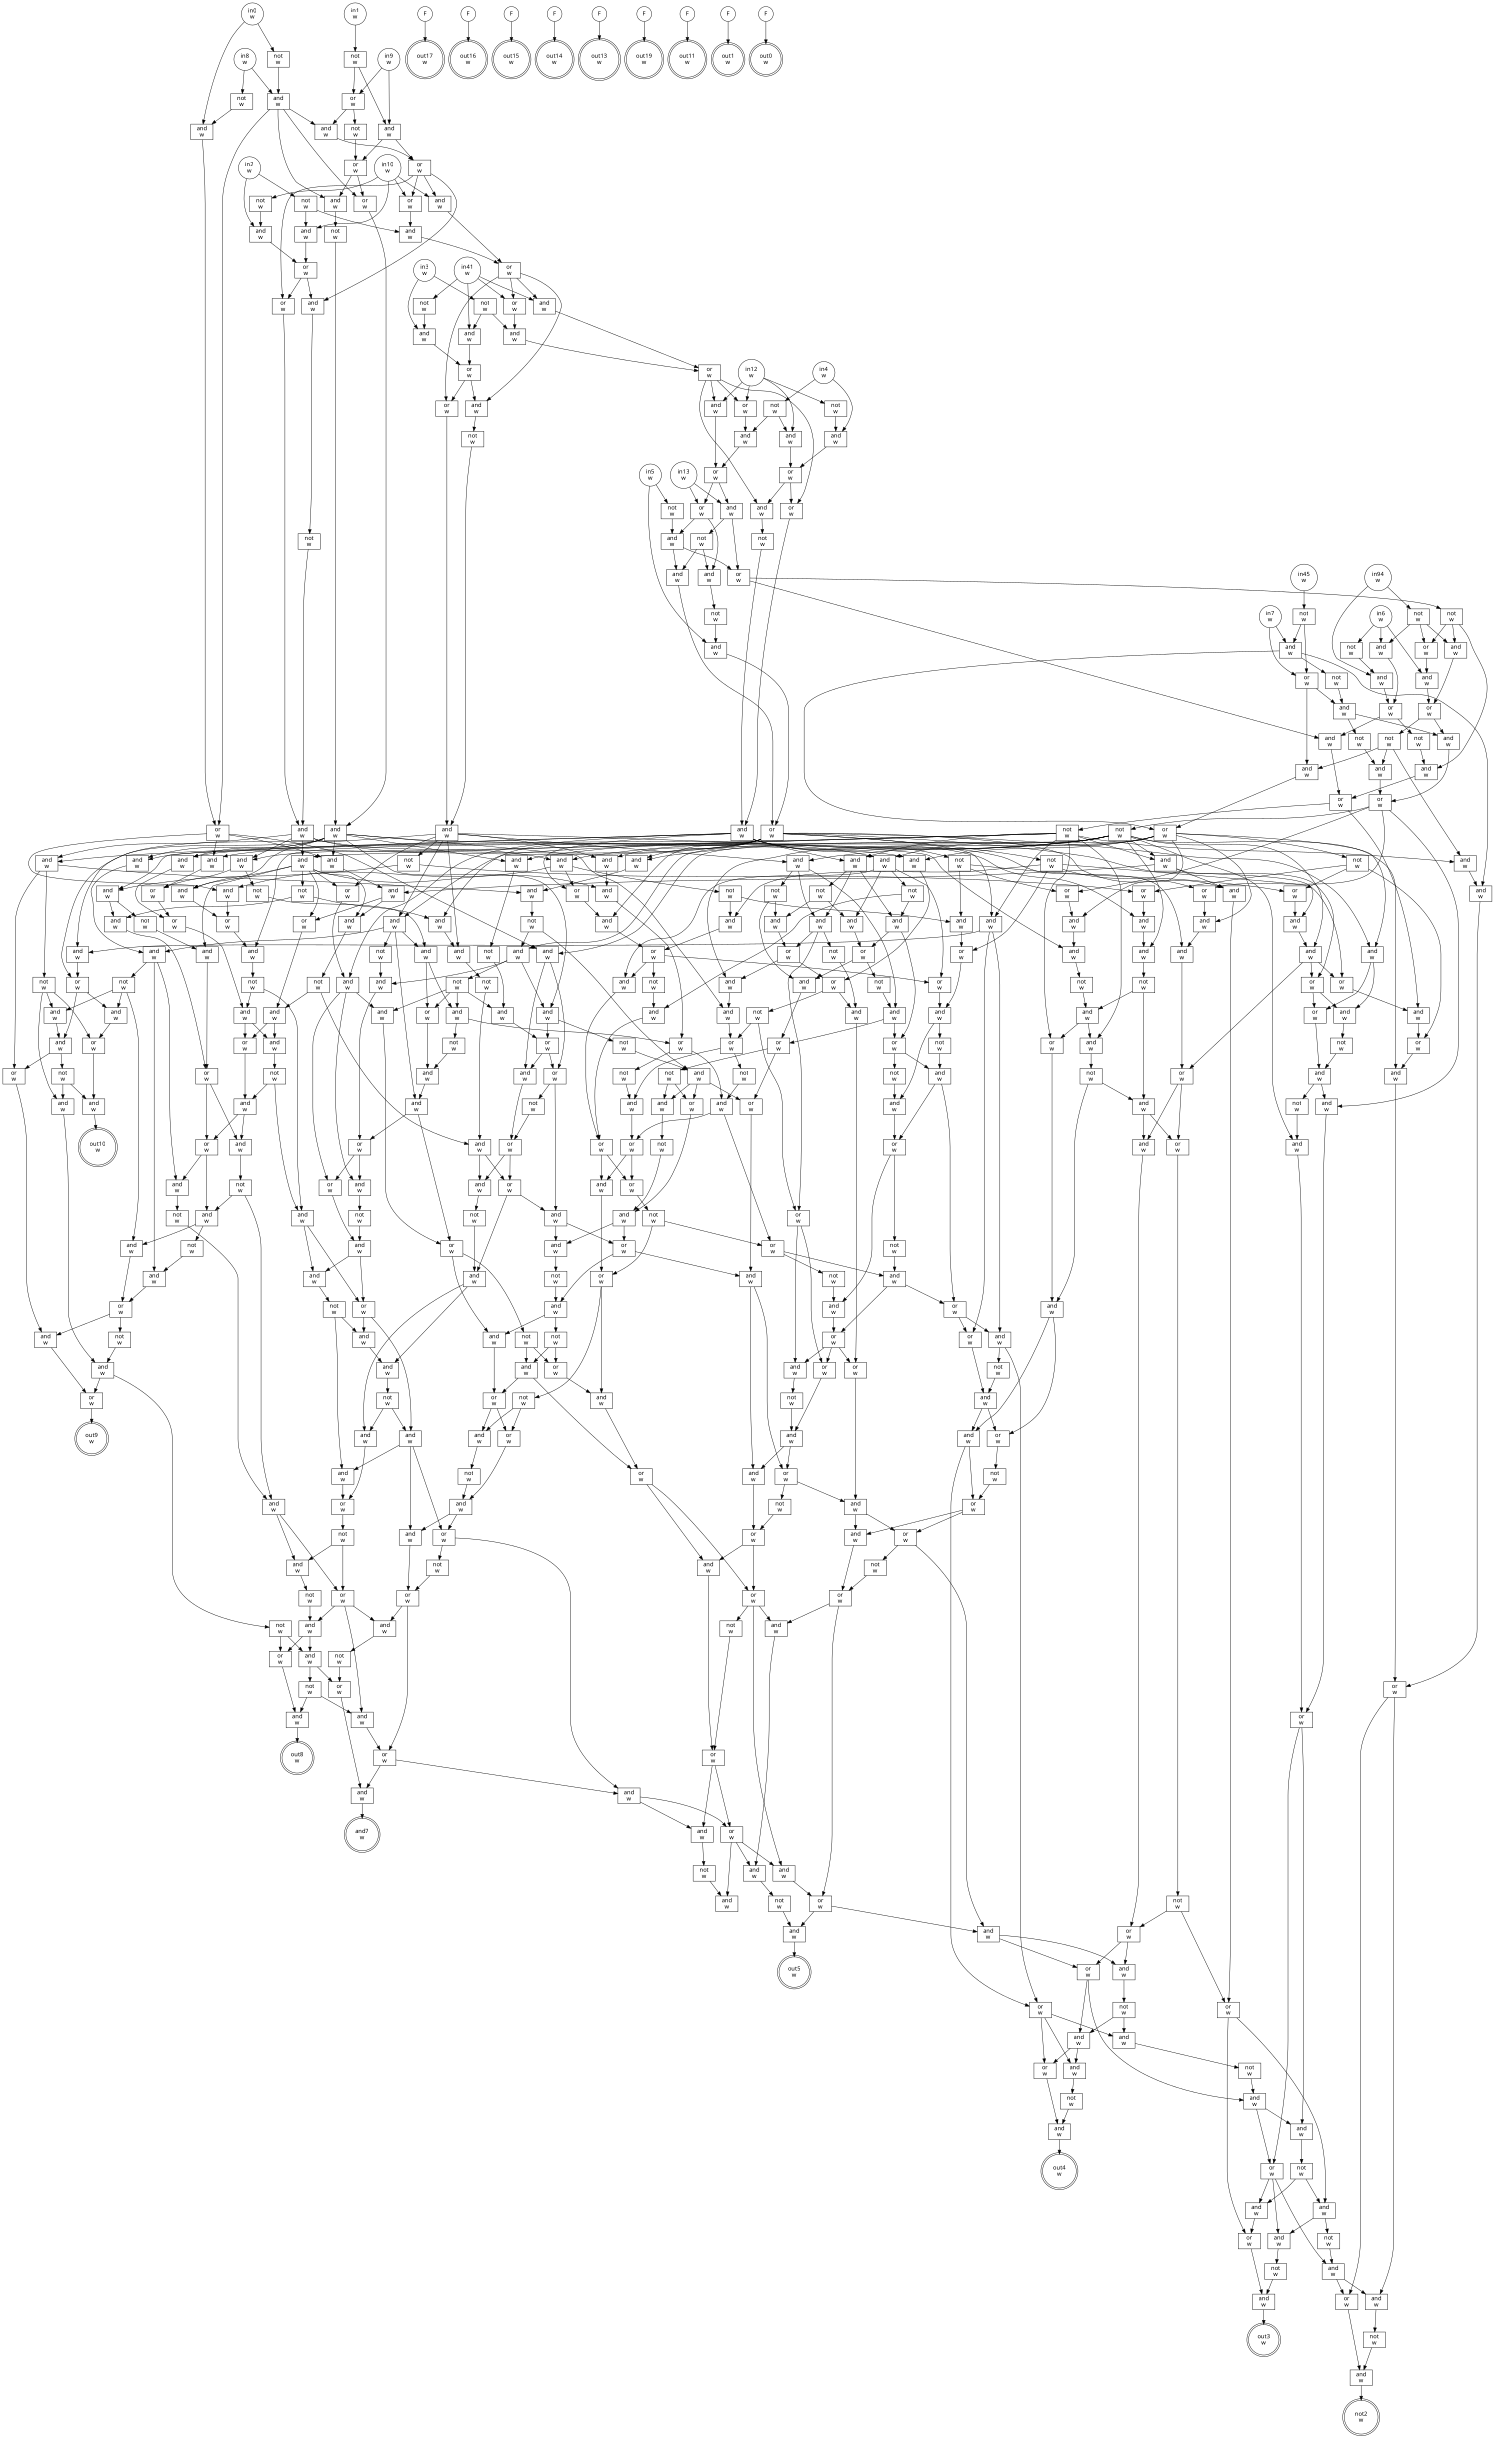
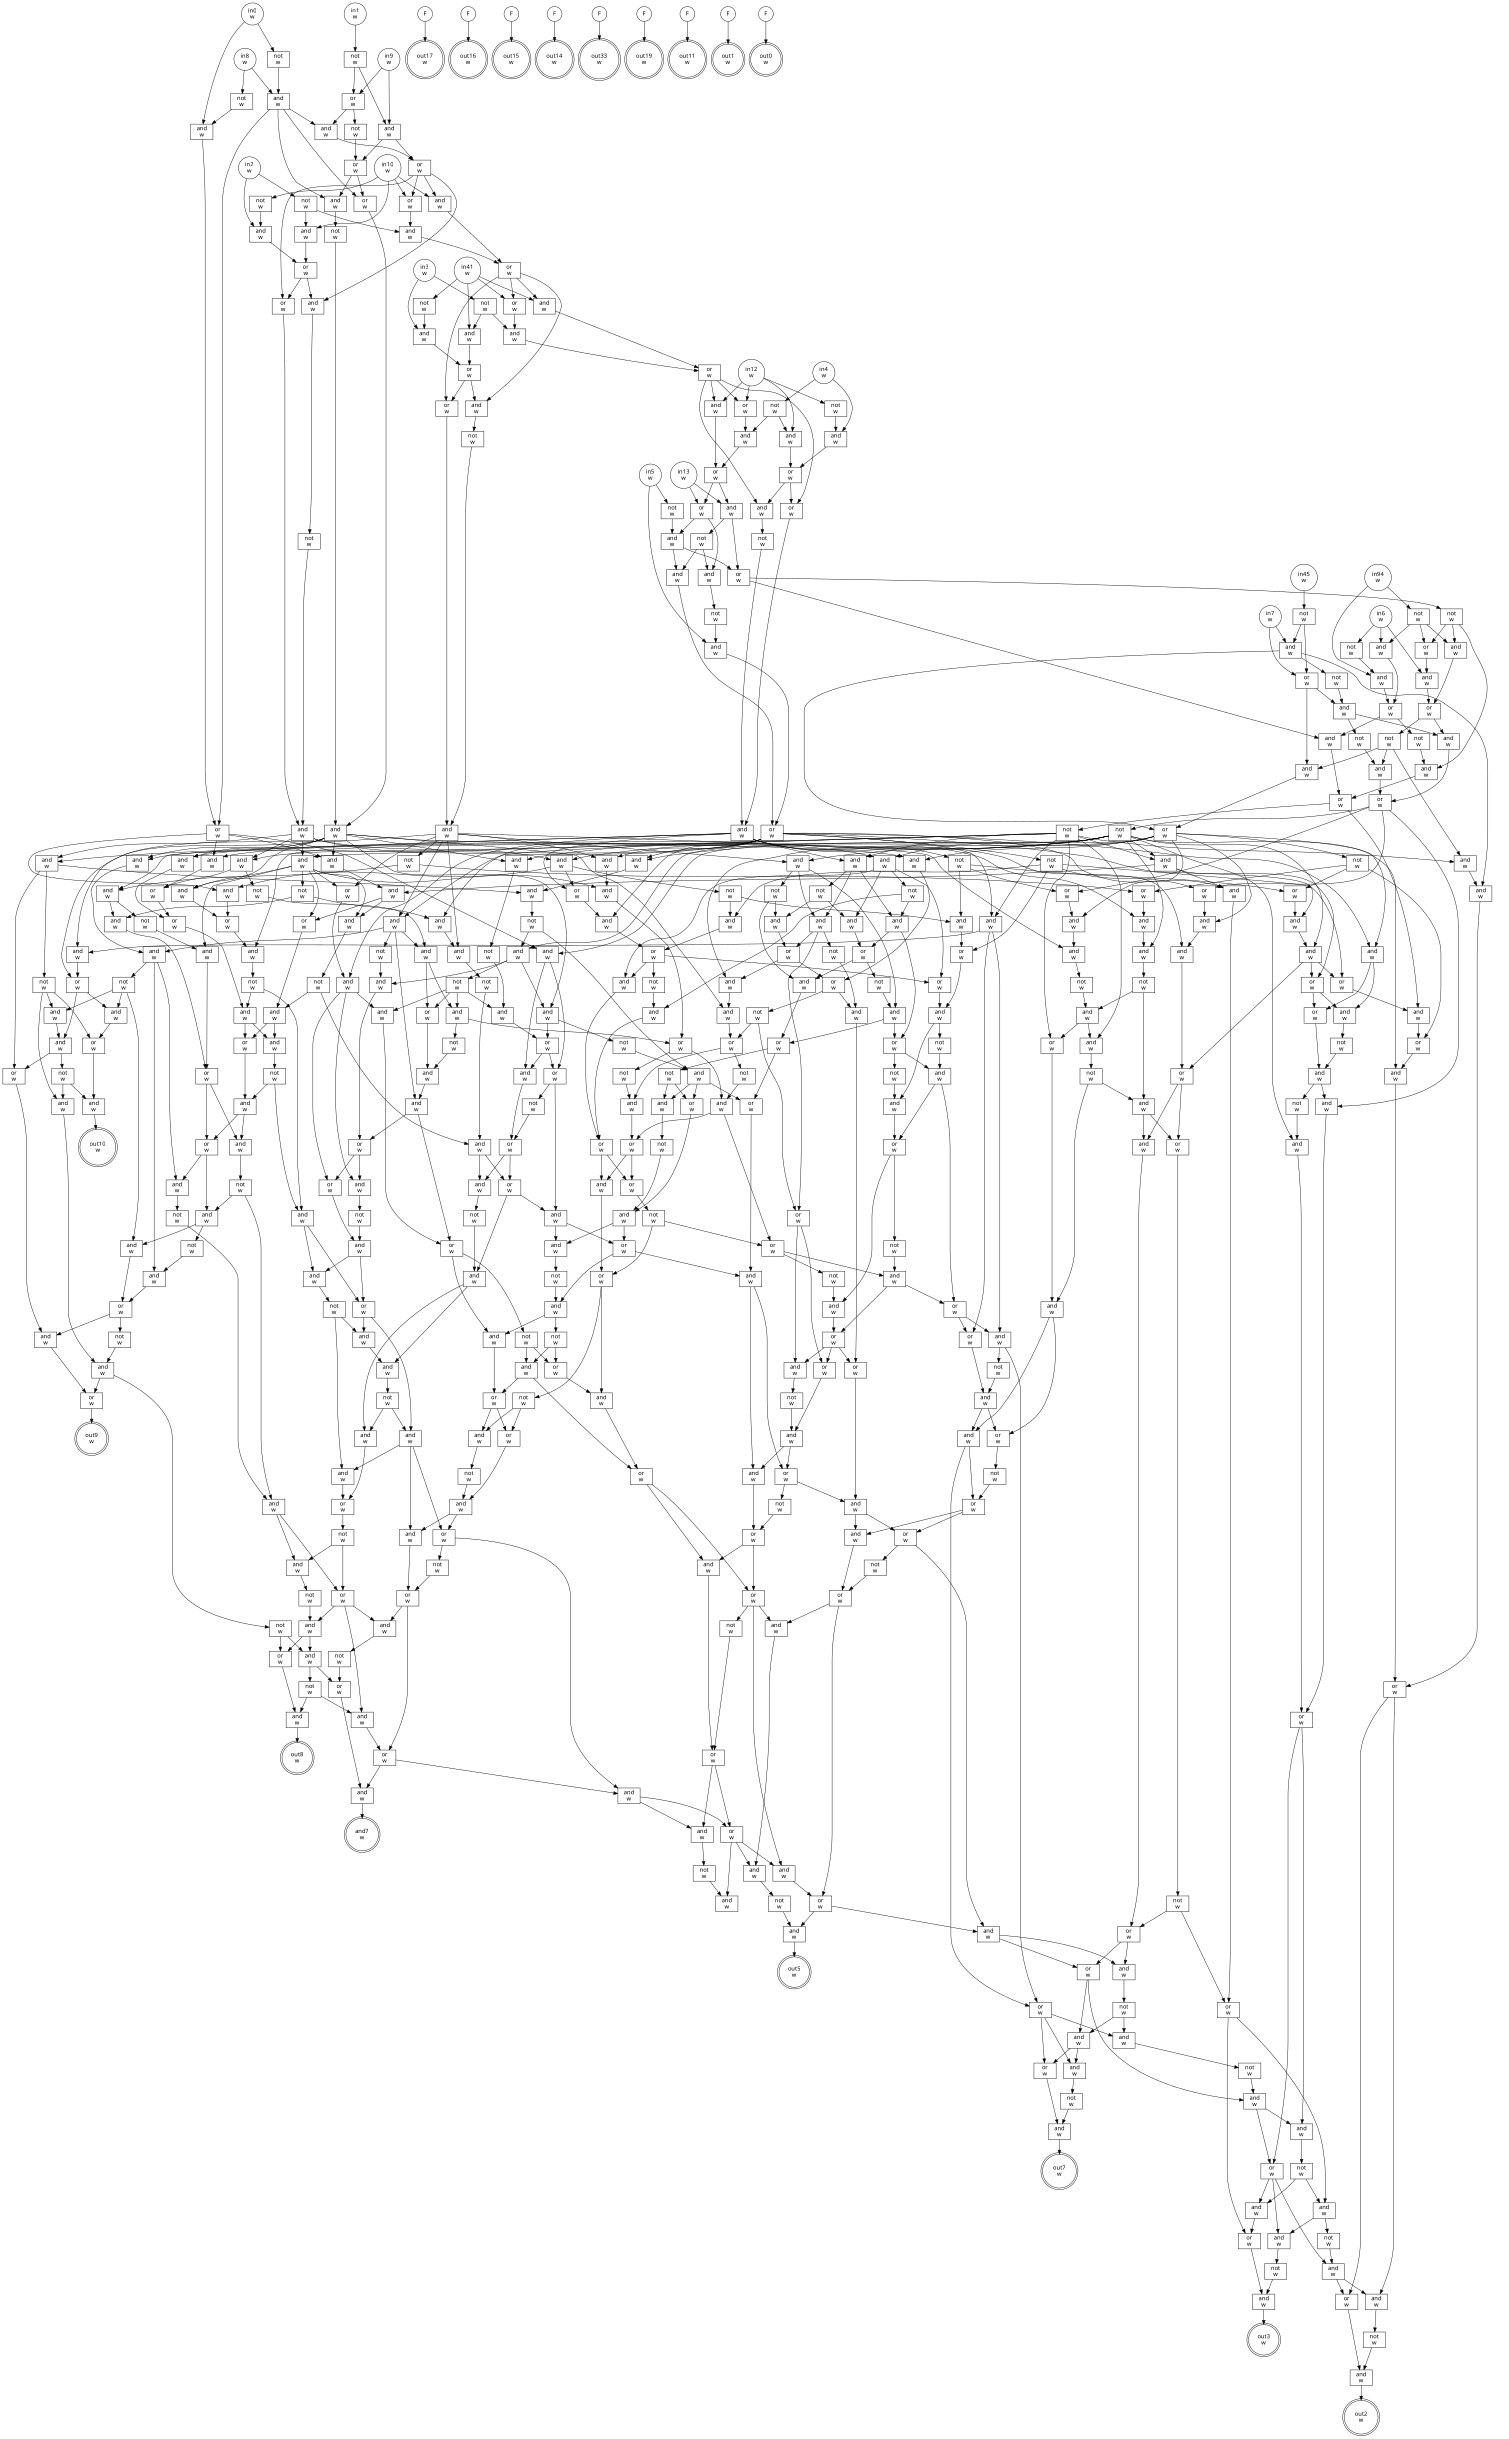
(599, 59) -> (599, 59)
(1059, 2171) -> (1059, 2171)
(1361, 2417) -> (1361, 2417)
